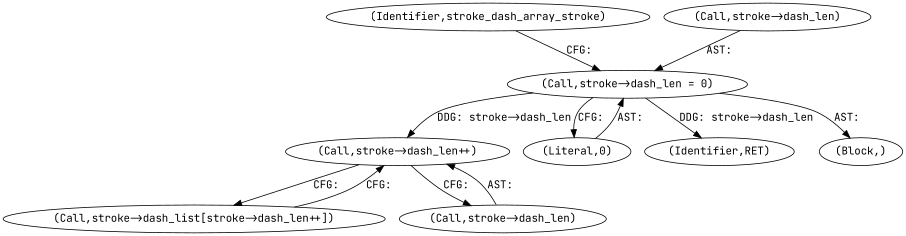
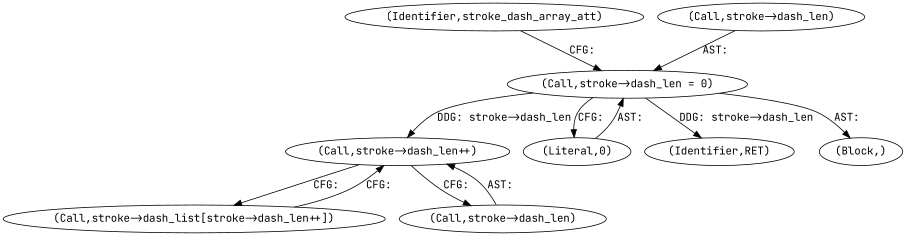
(488, 17) -> (494, 17)
